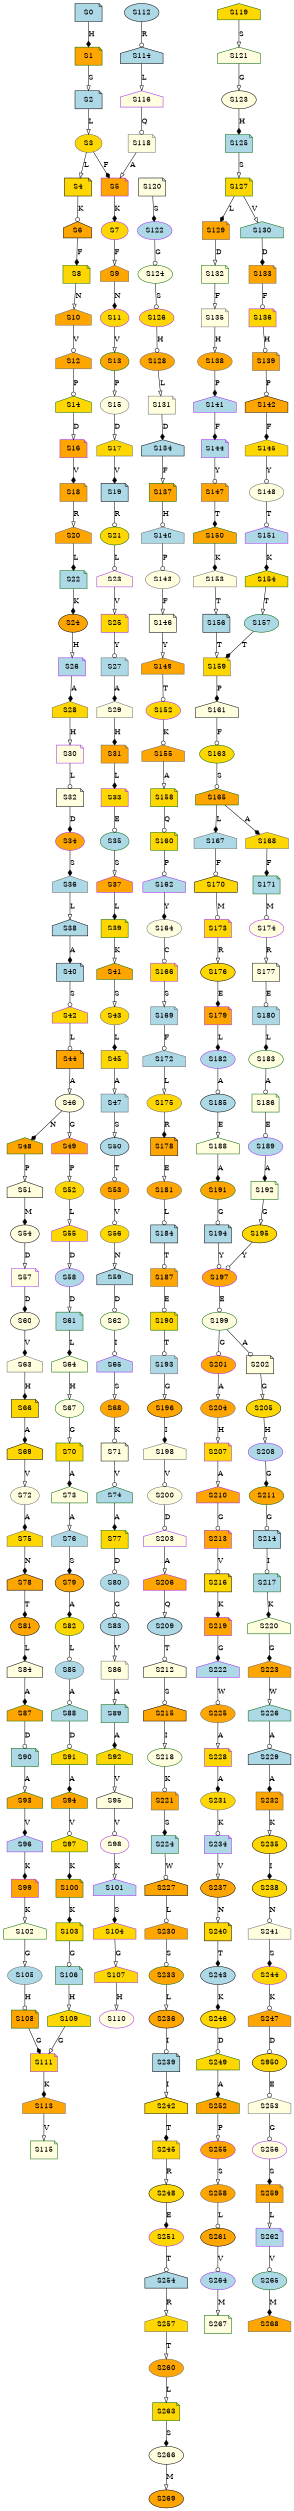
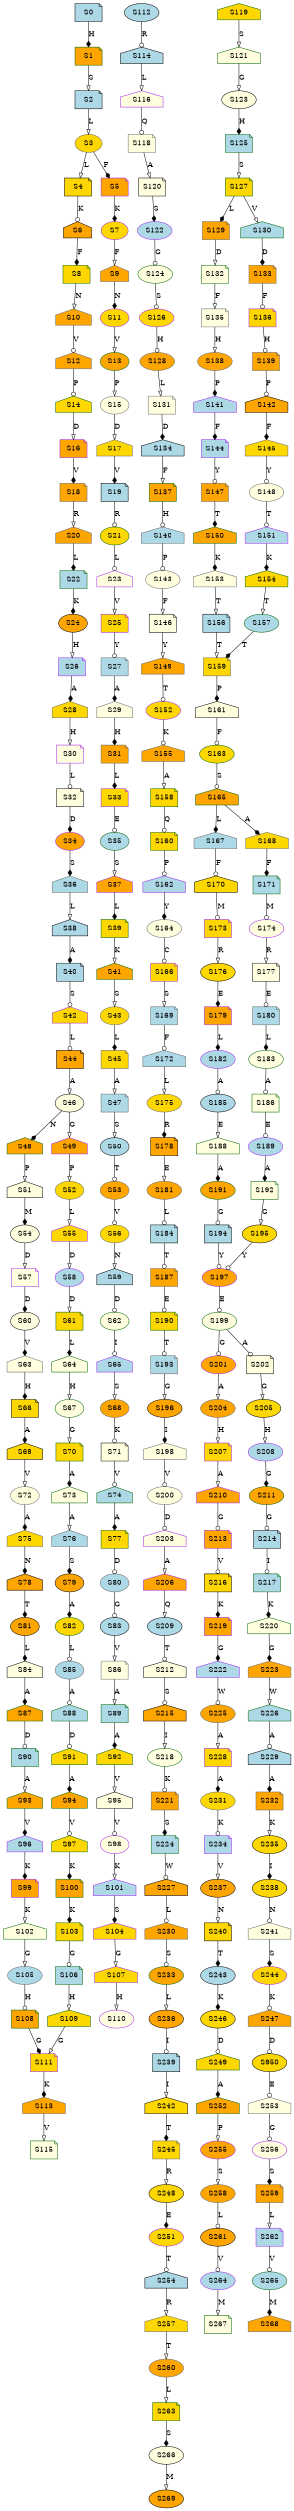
(129, 163) -> (146, 163)
(69, 1321) -> (69, 1321)
